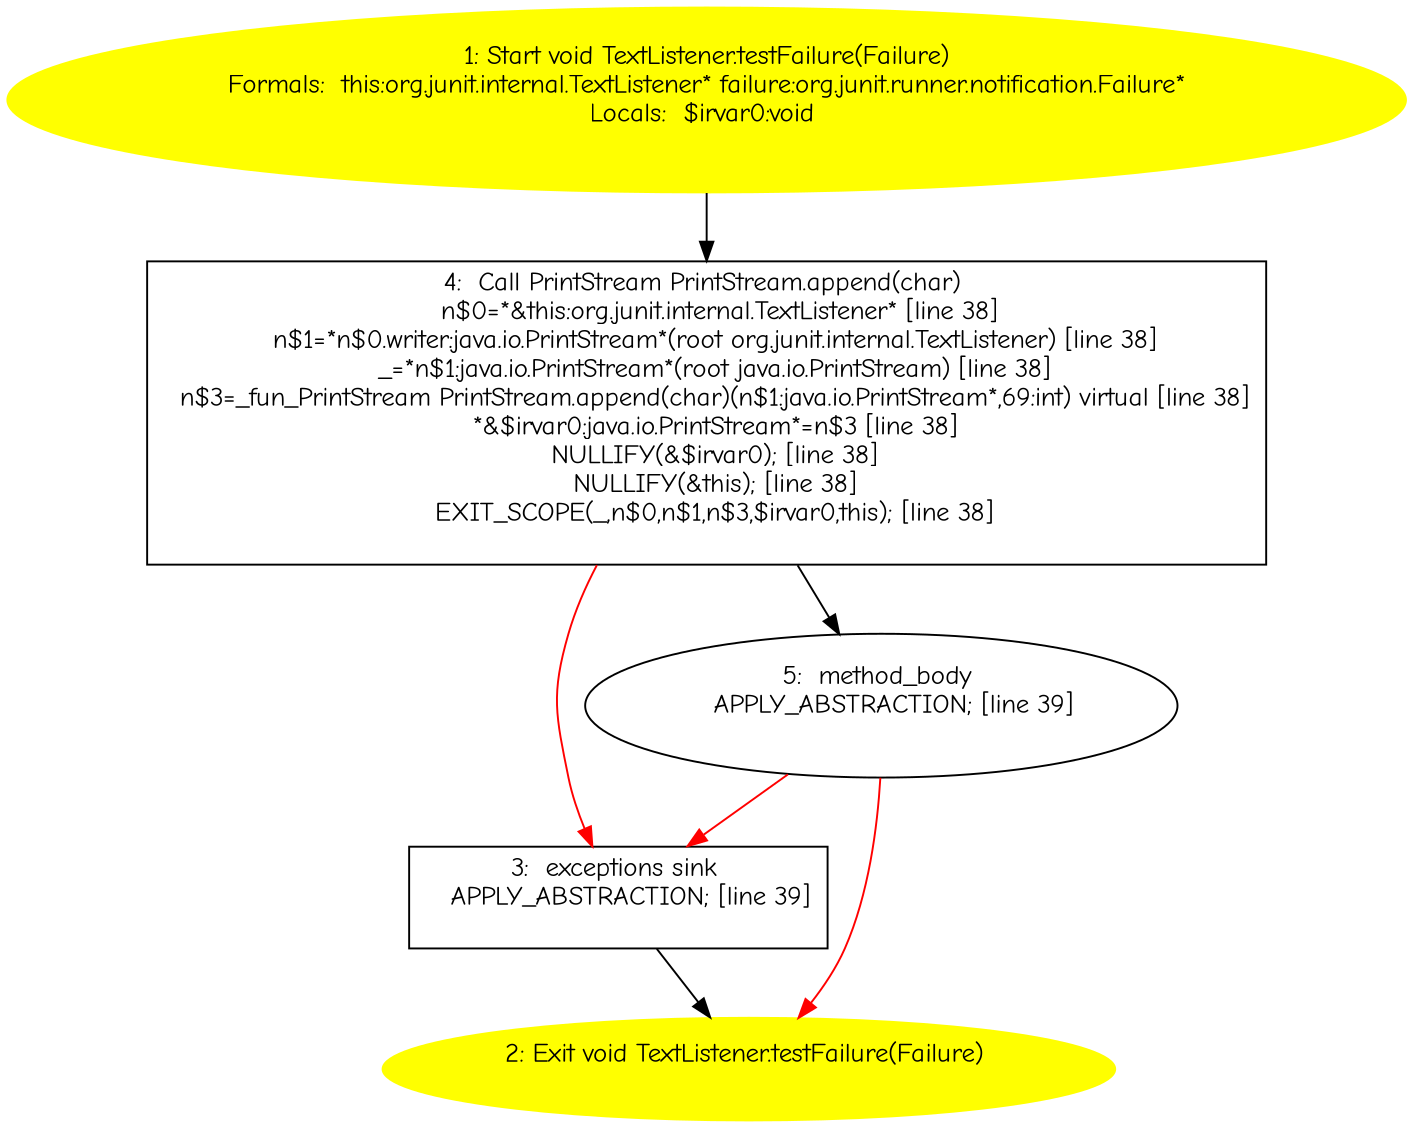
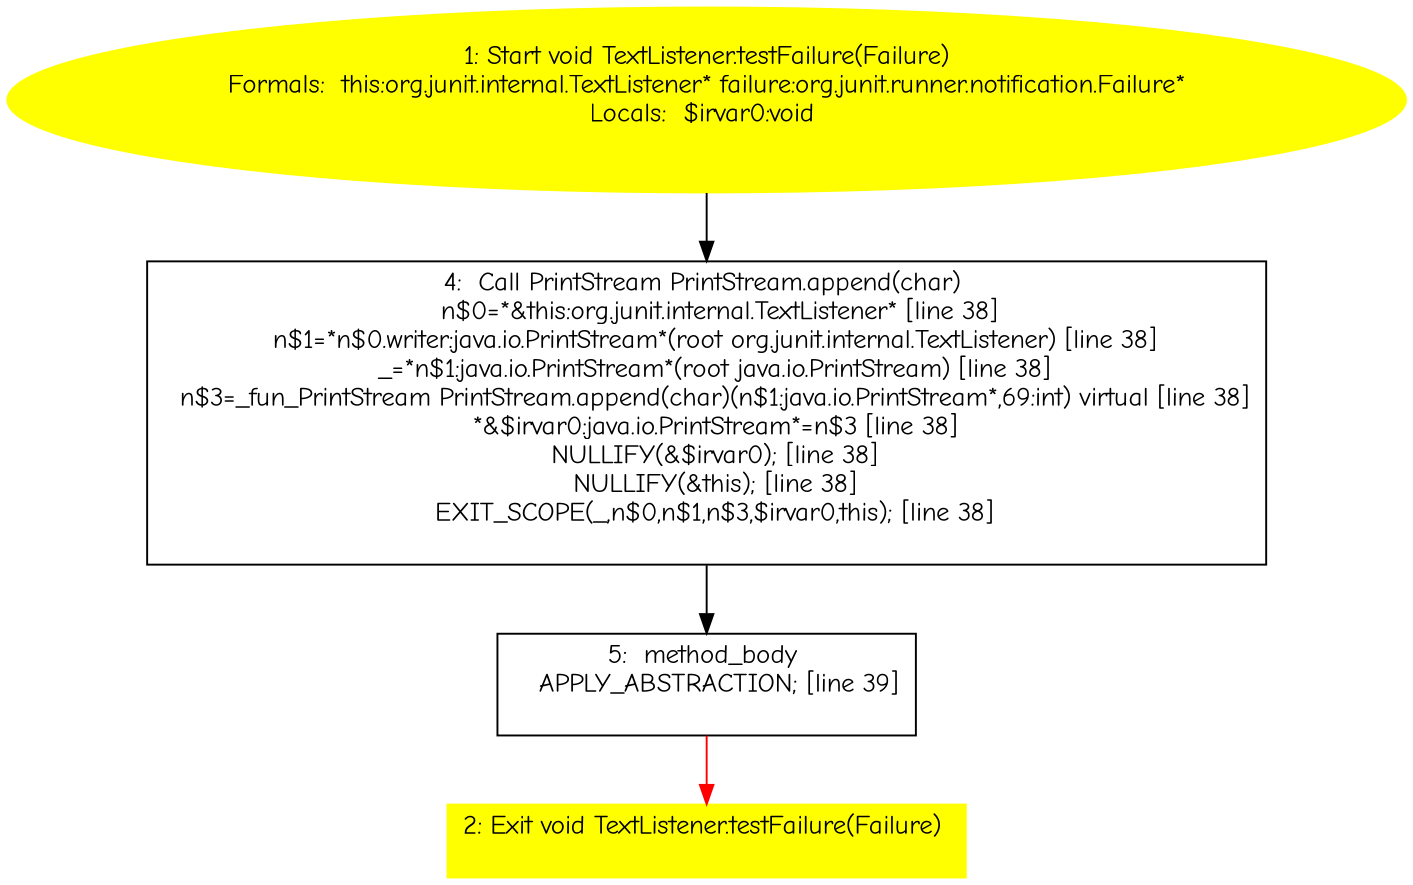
(881, 706) -> (707, 685)
(618, 898) -> none
(749, 1069) -> (707, 841)
